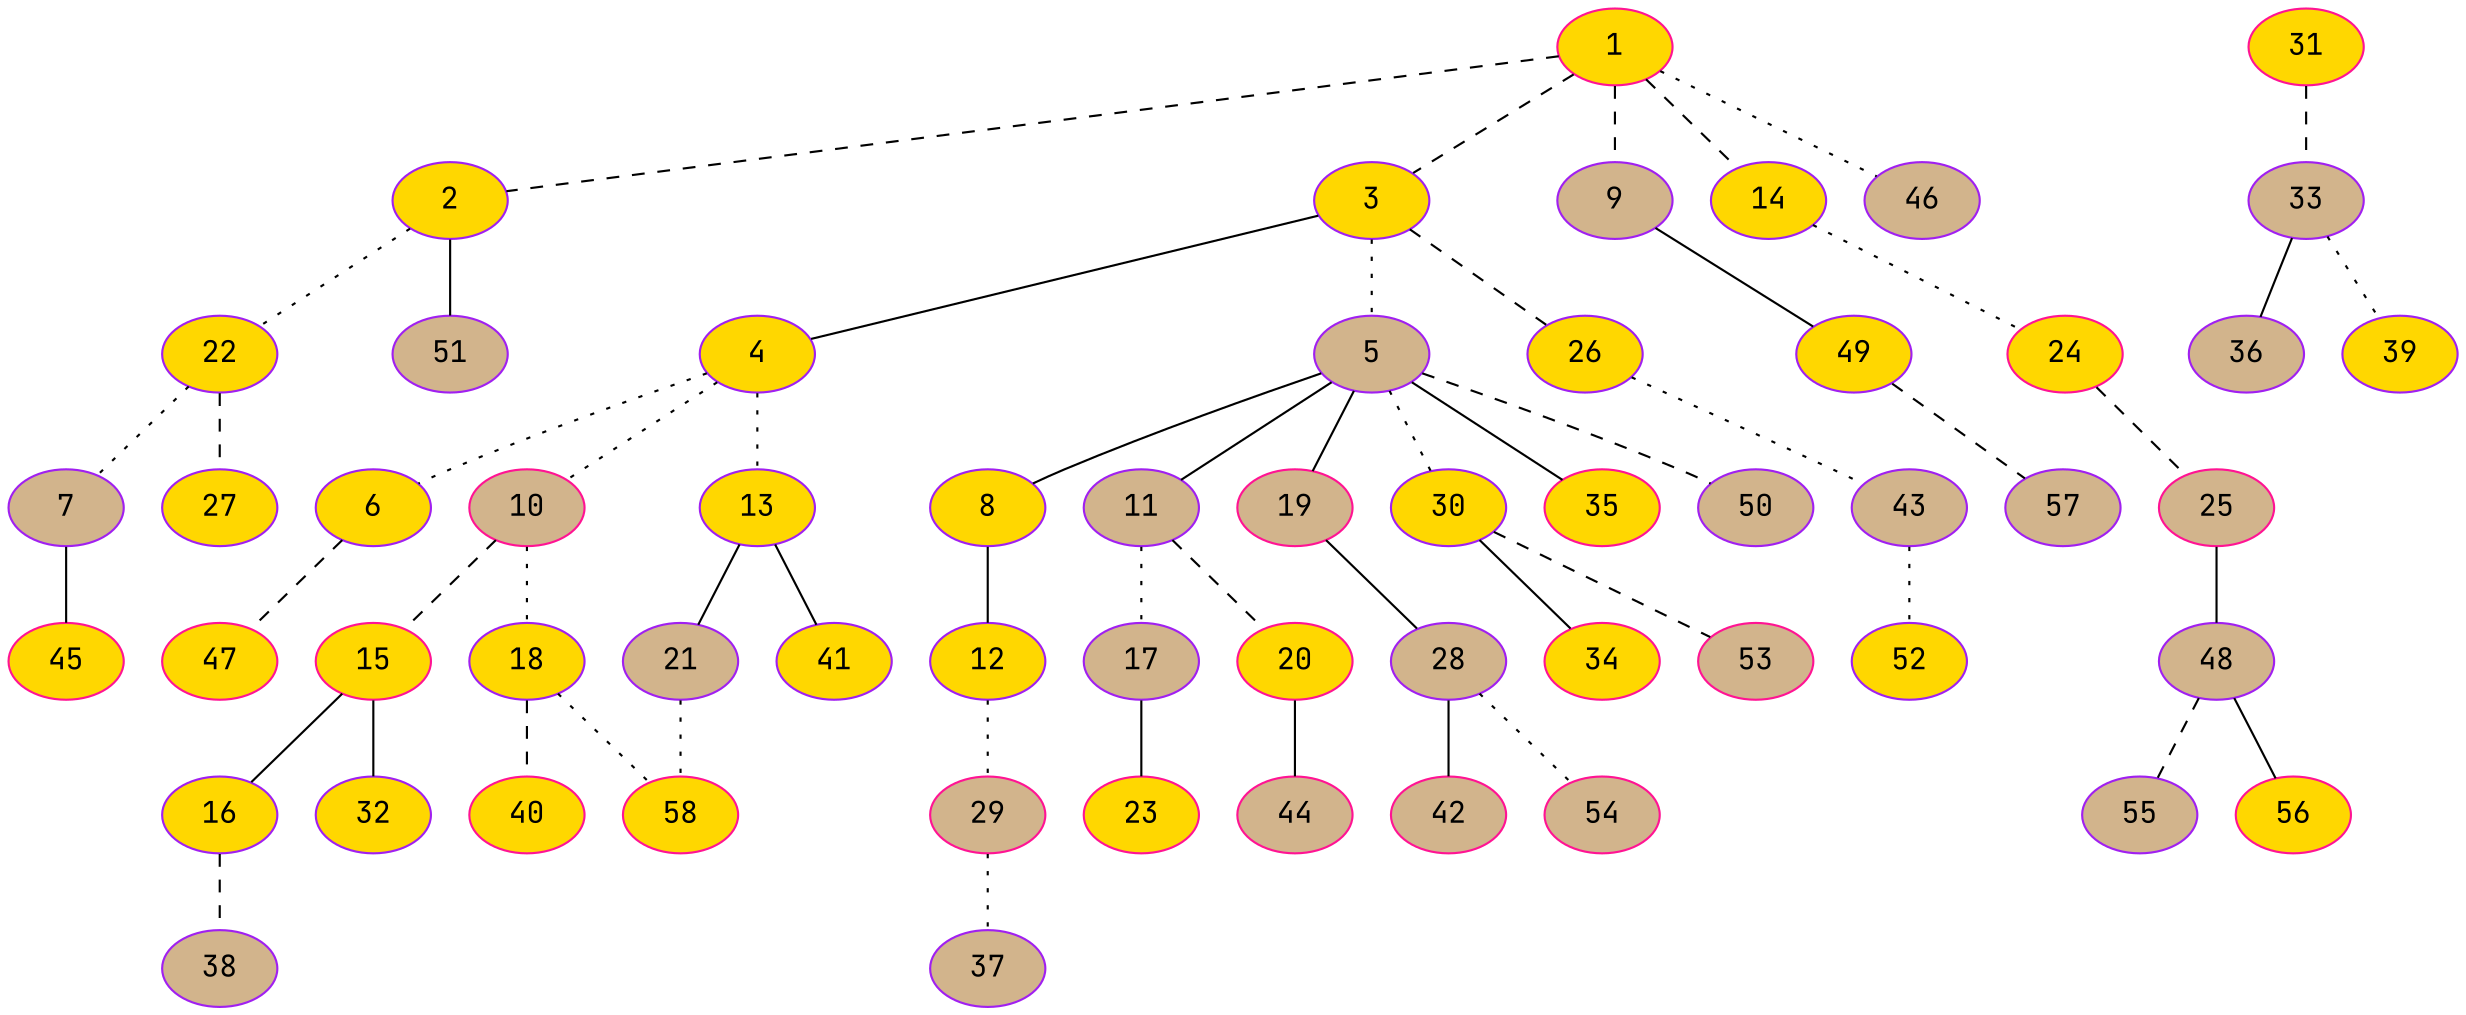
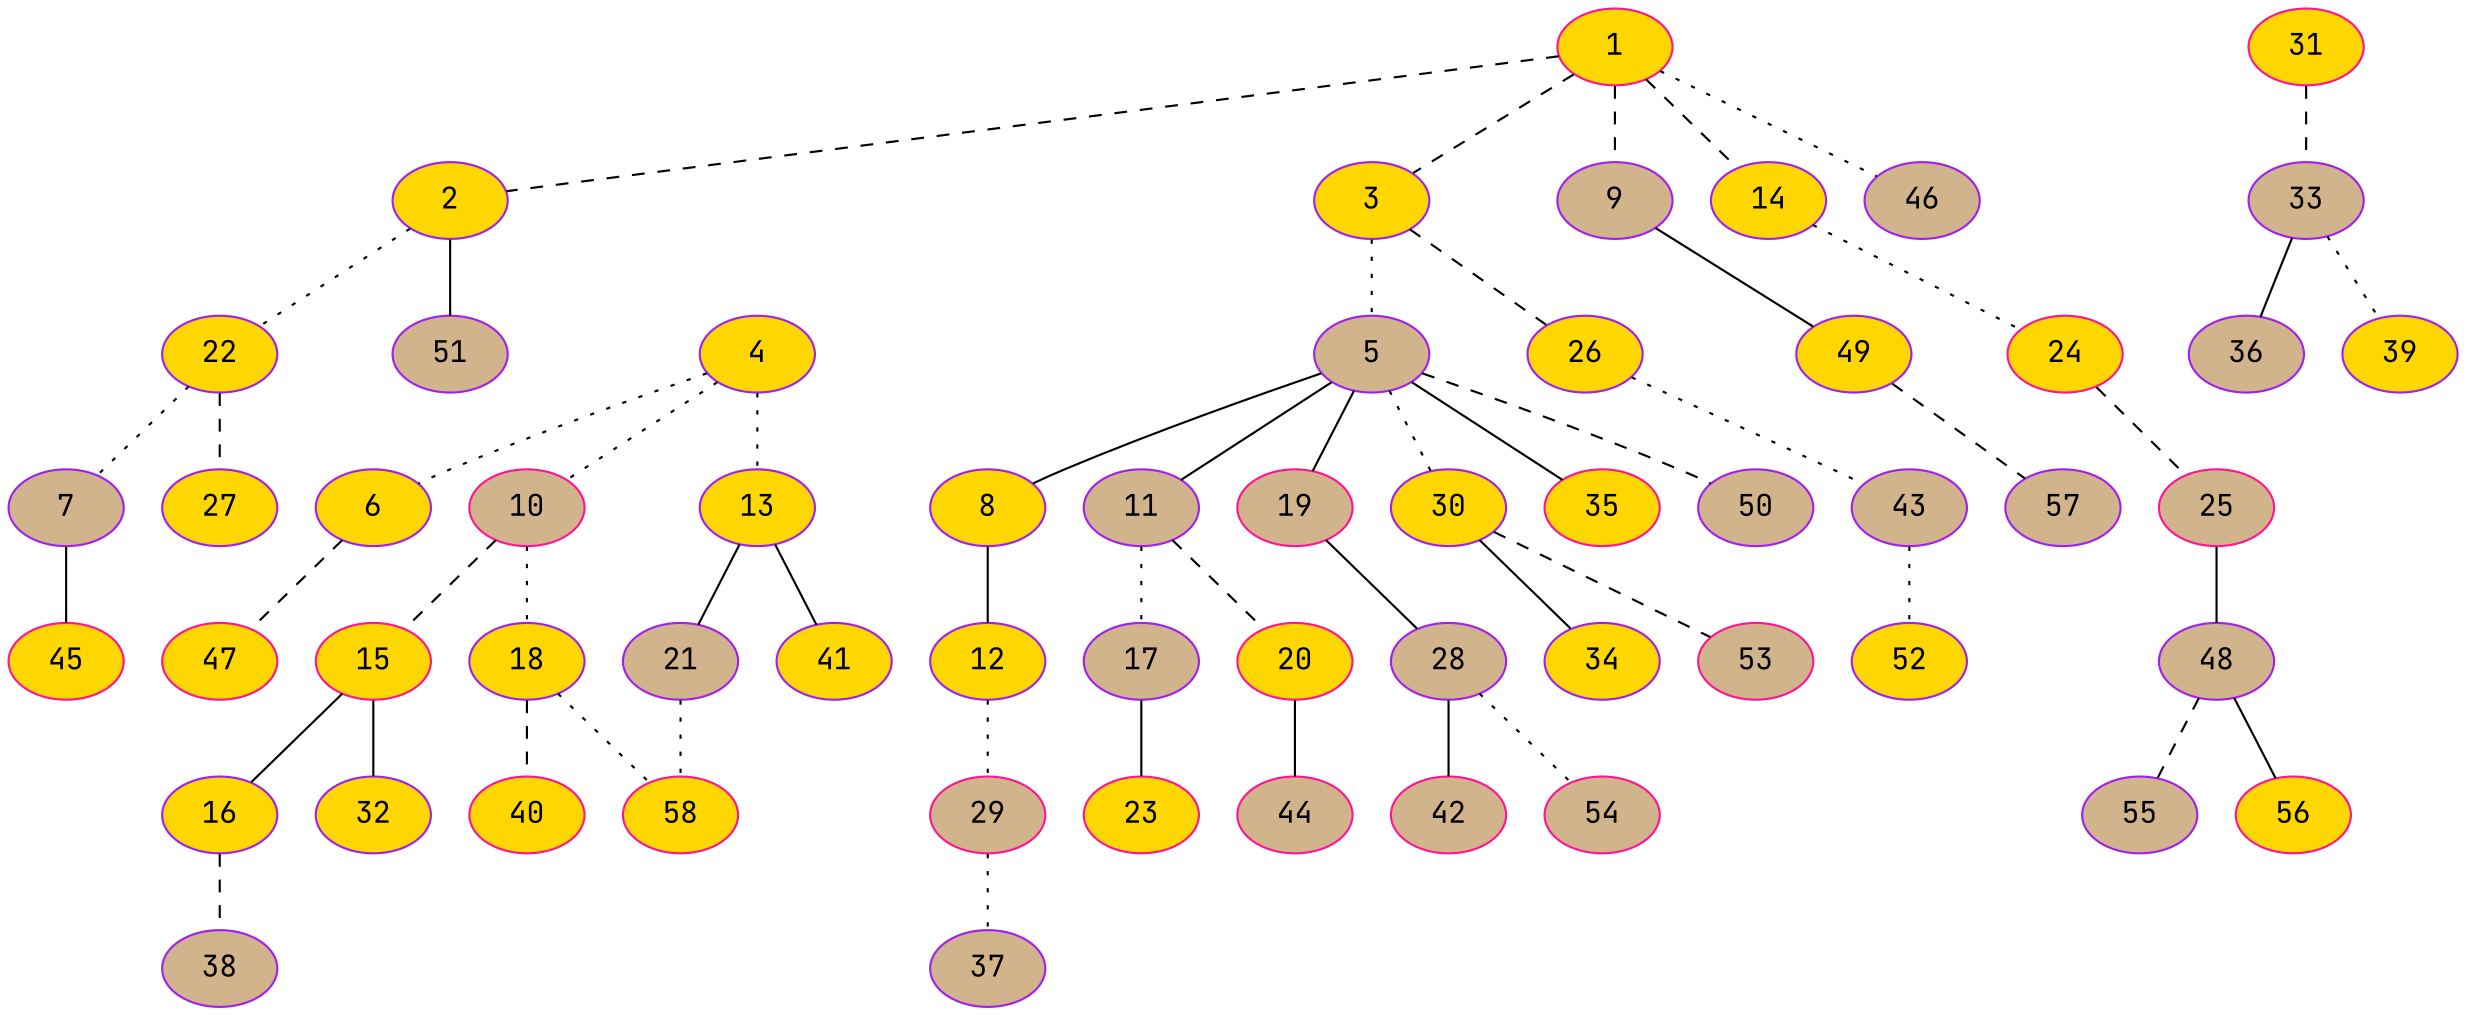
(1065, 277) -> none
(1602, 661) -> (1602, 661)
